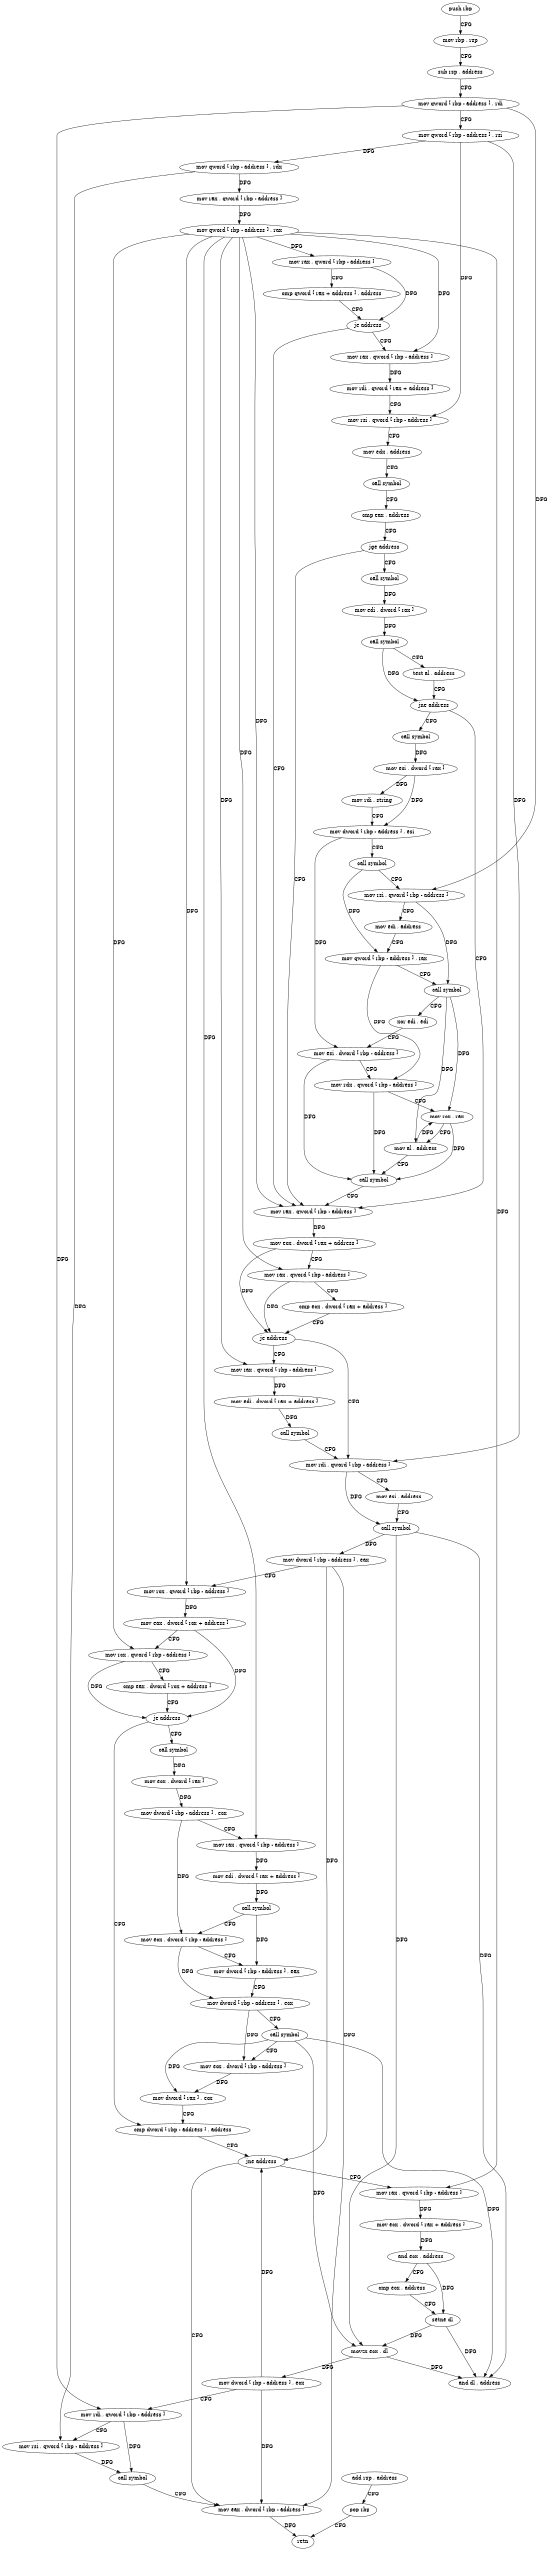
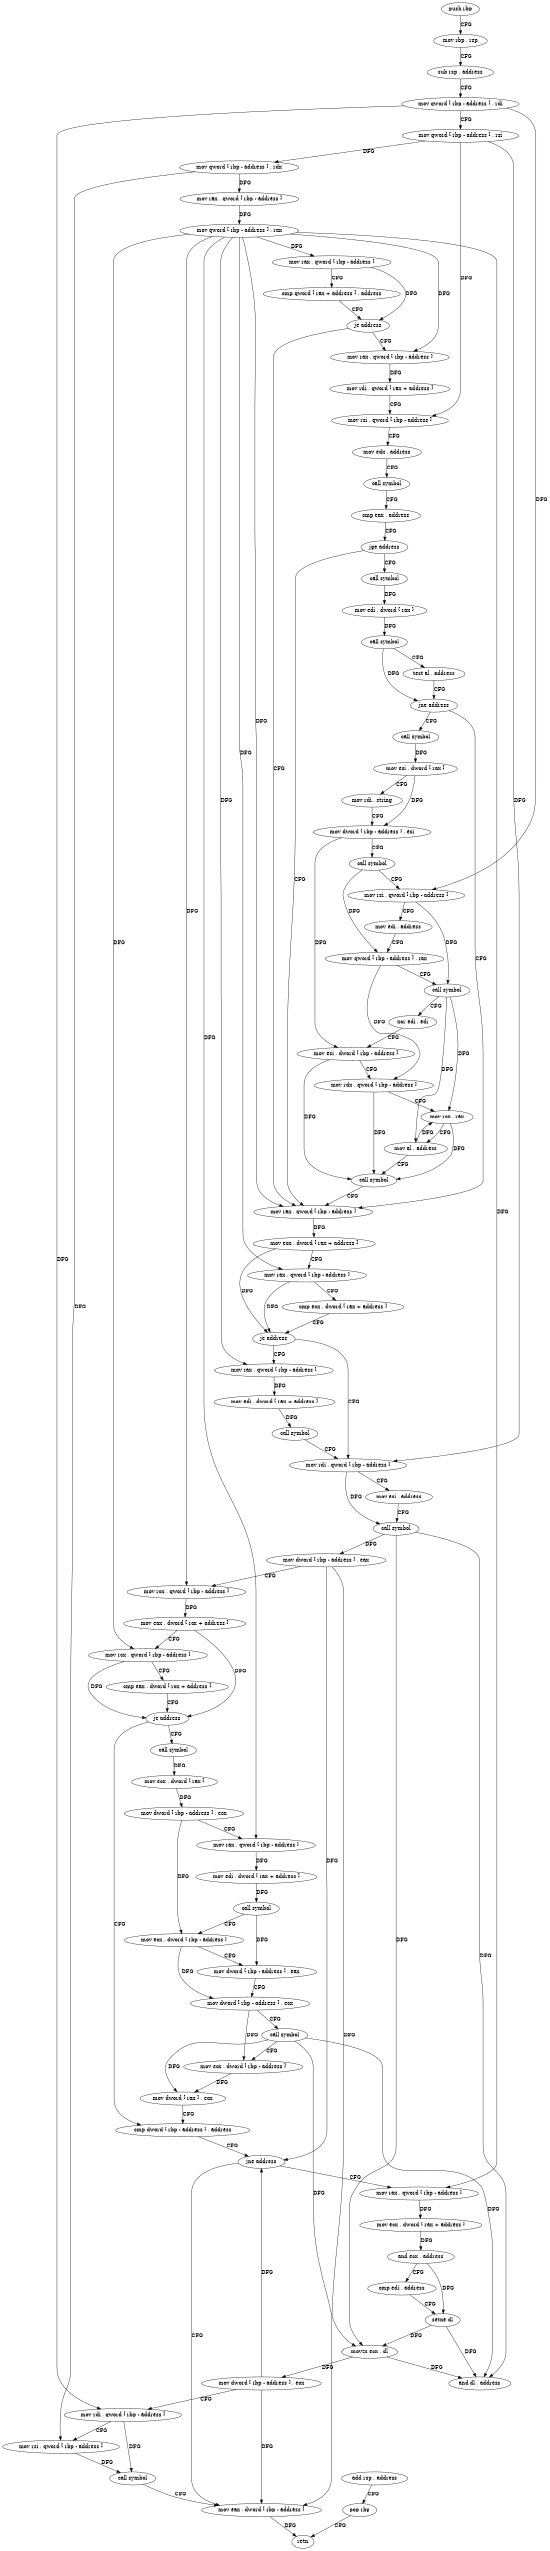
(402, 785) -> (402, 785)
(402, 2288) -> (402, 2288)
